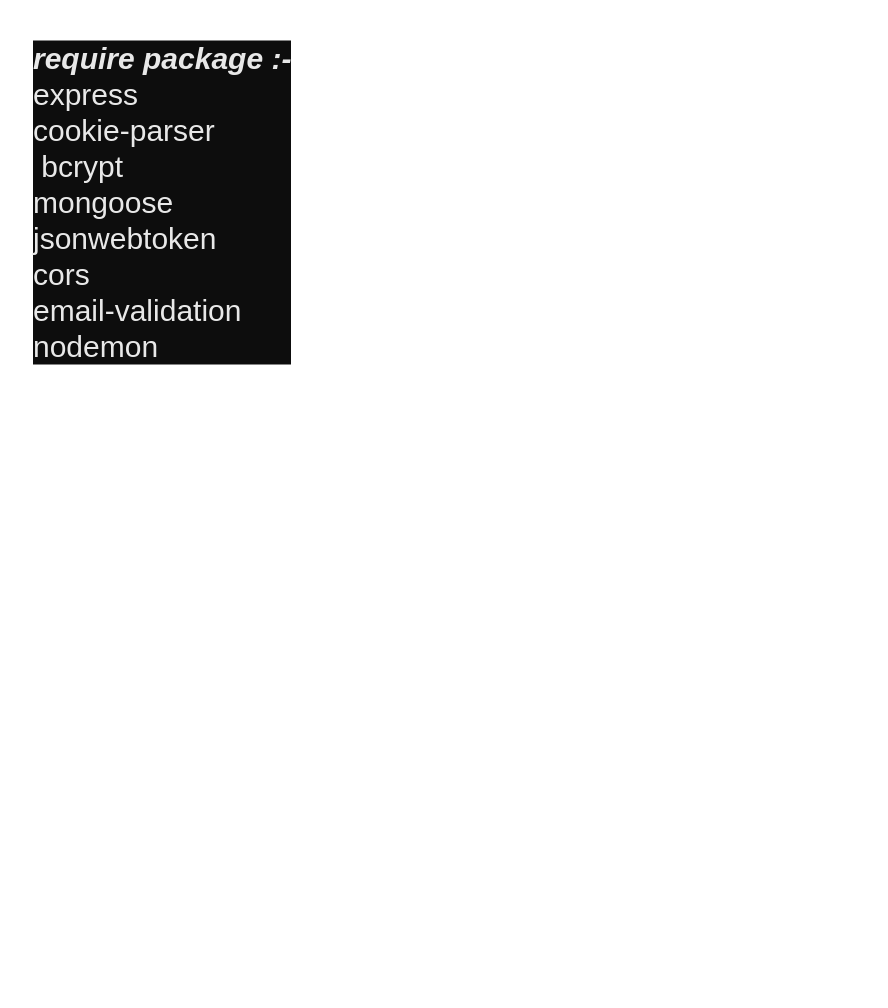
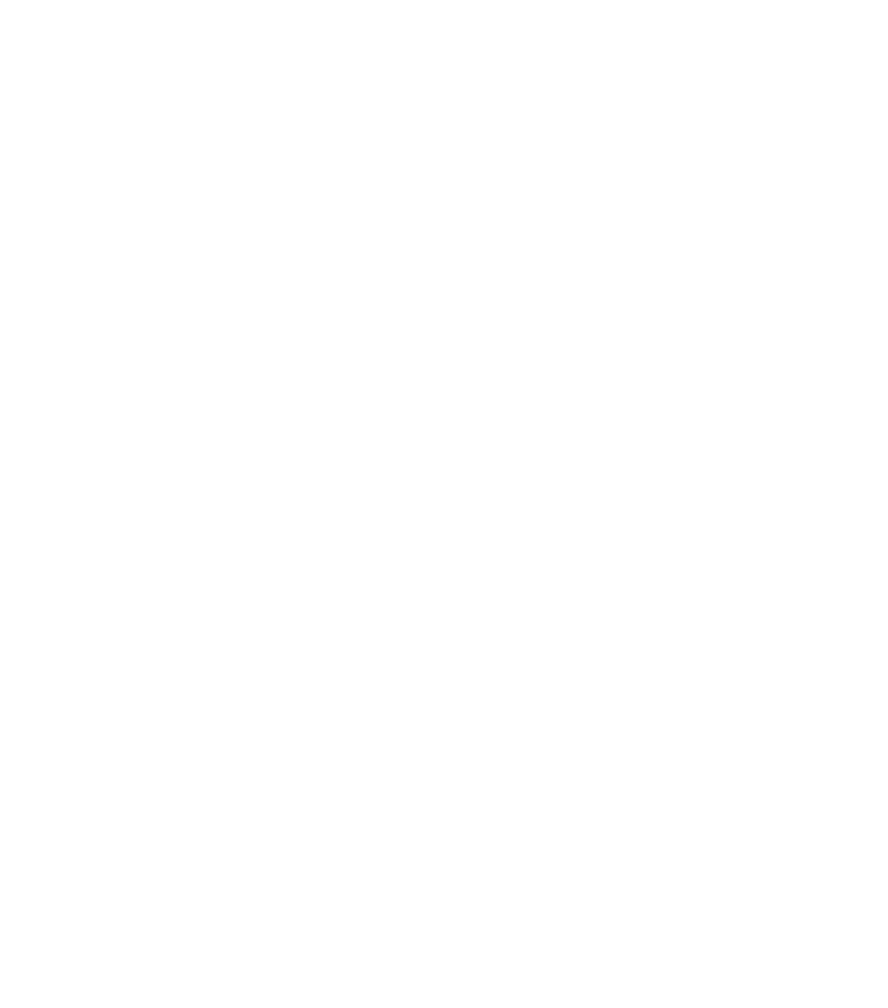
(443, 503) -> none
